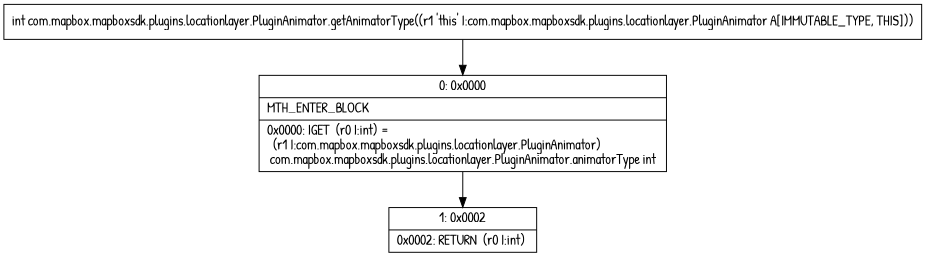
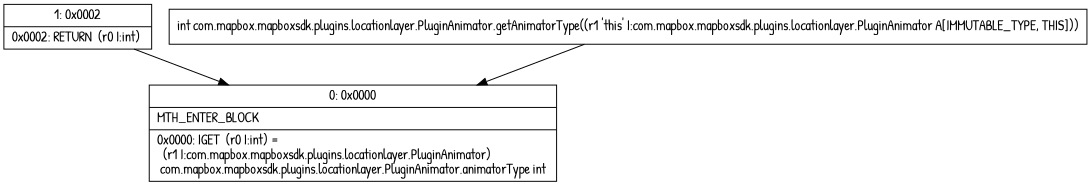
(463, 185) -> (177, 65)
